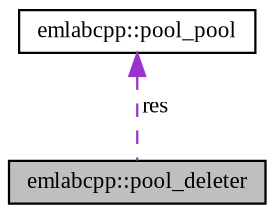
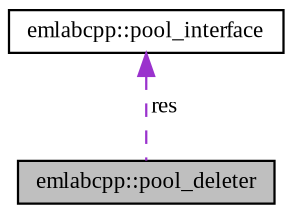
(137, 32) -> (146, 32)
